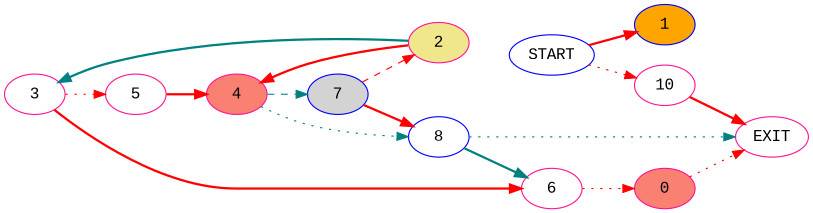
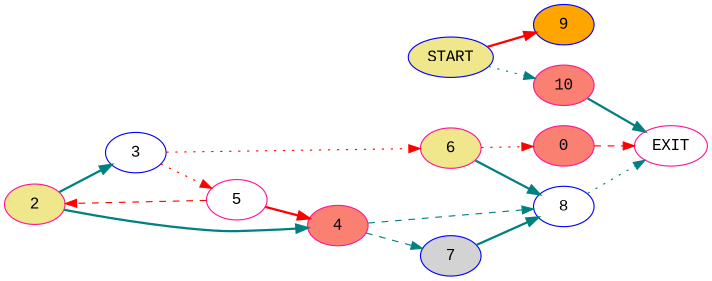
(665, 25) -> (564, 25)
(552, 55) -> (451, 57)
(339, 56) -> (180, 228)
(607, 70) -> (506, 71)
(383, 71) -> (142, 202)
(665, 85) -> (564, 85)
(35, 94) -> (136, 153)
(712, 108) -> (611, 112)
(383, 113) -> (502, 233)
(327, 129) -> (445, 217)
(490, 160) -> (502, 175)
(712, 166) -> (609, 146)
(272, 189) -> (288, 150)
(552, 189) -> (451, 148)
